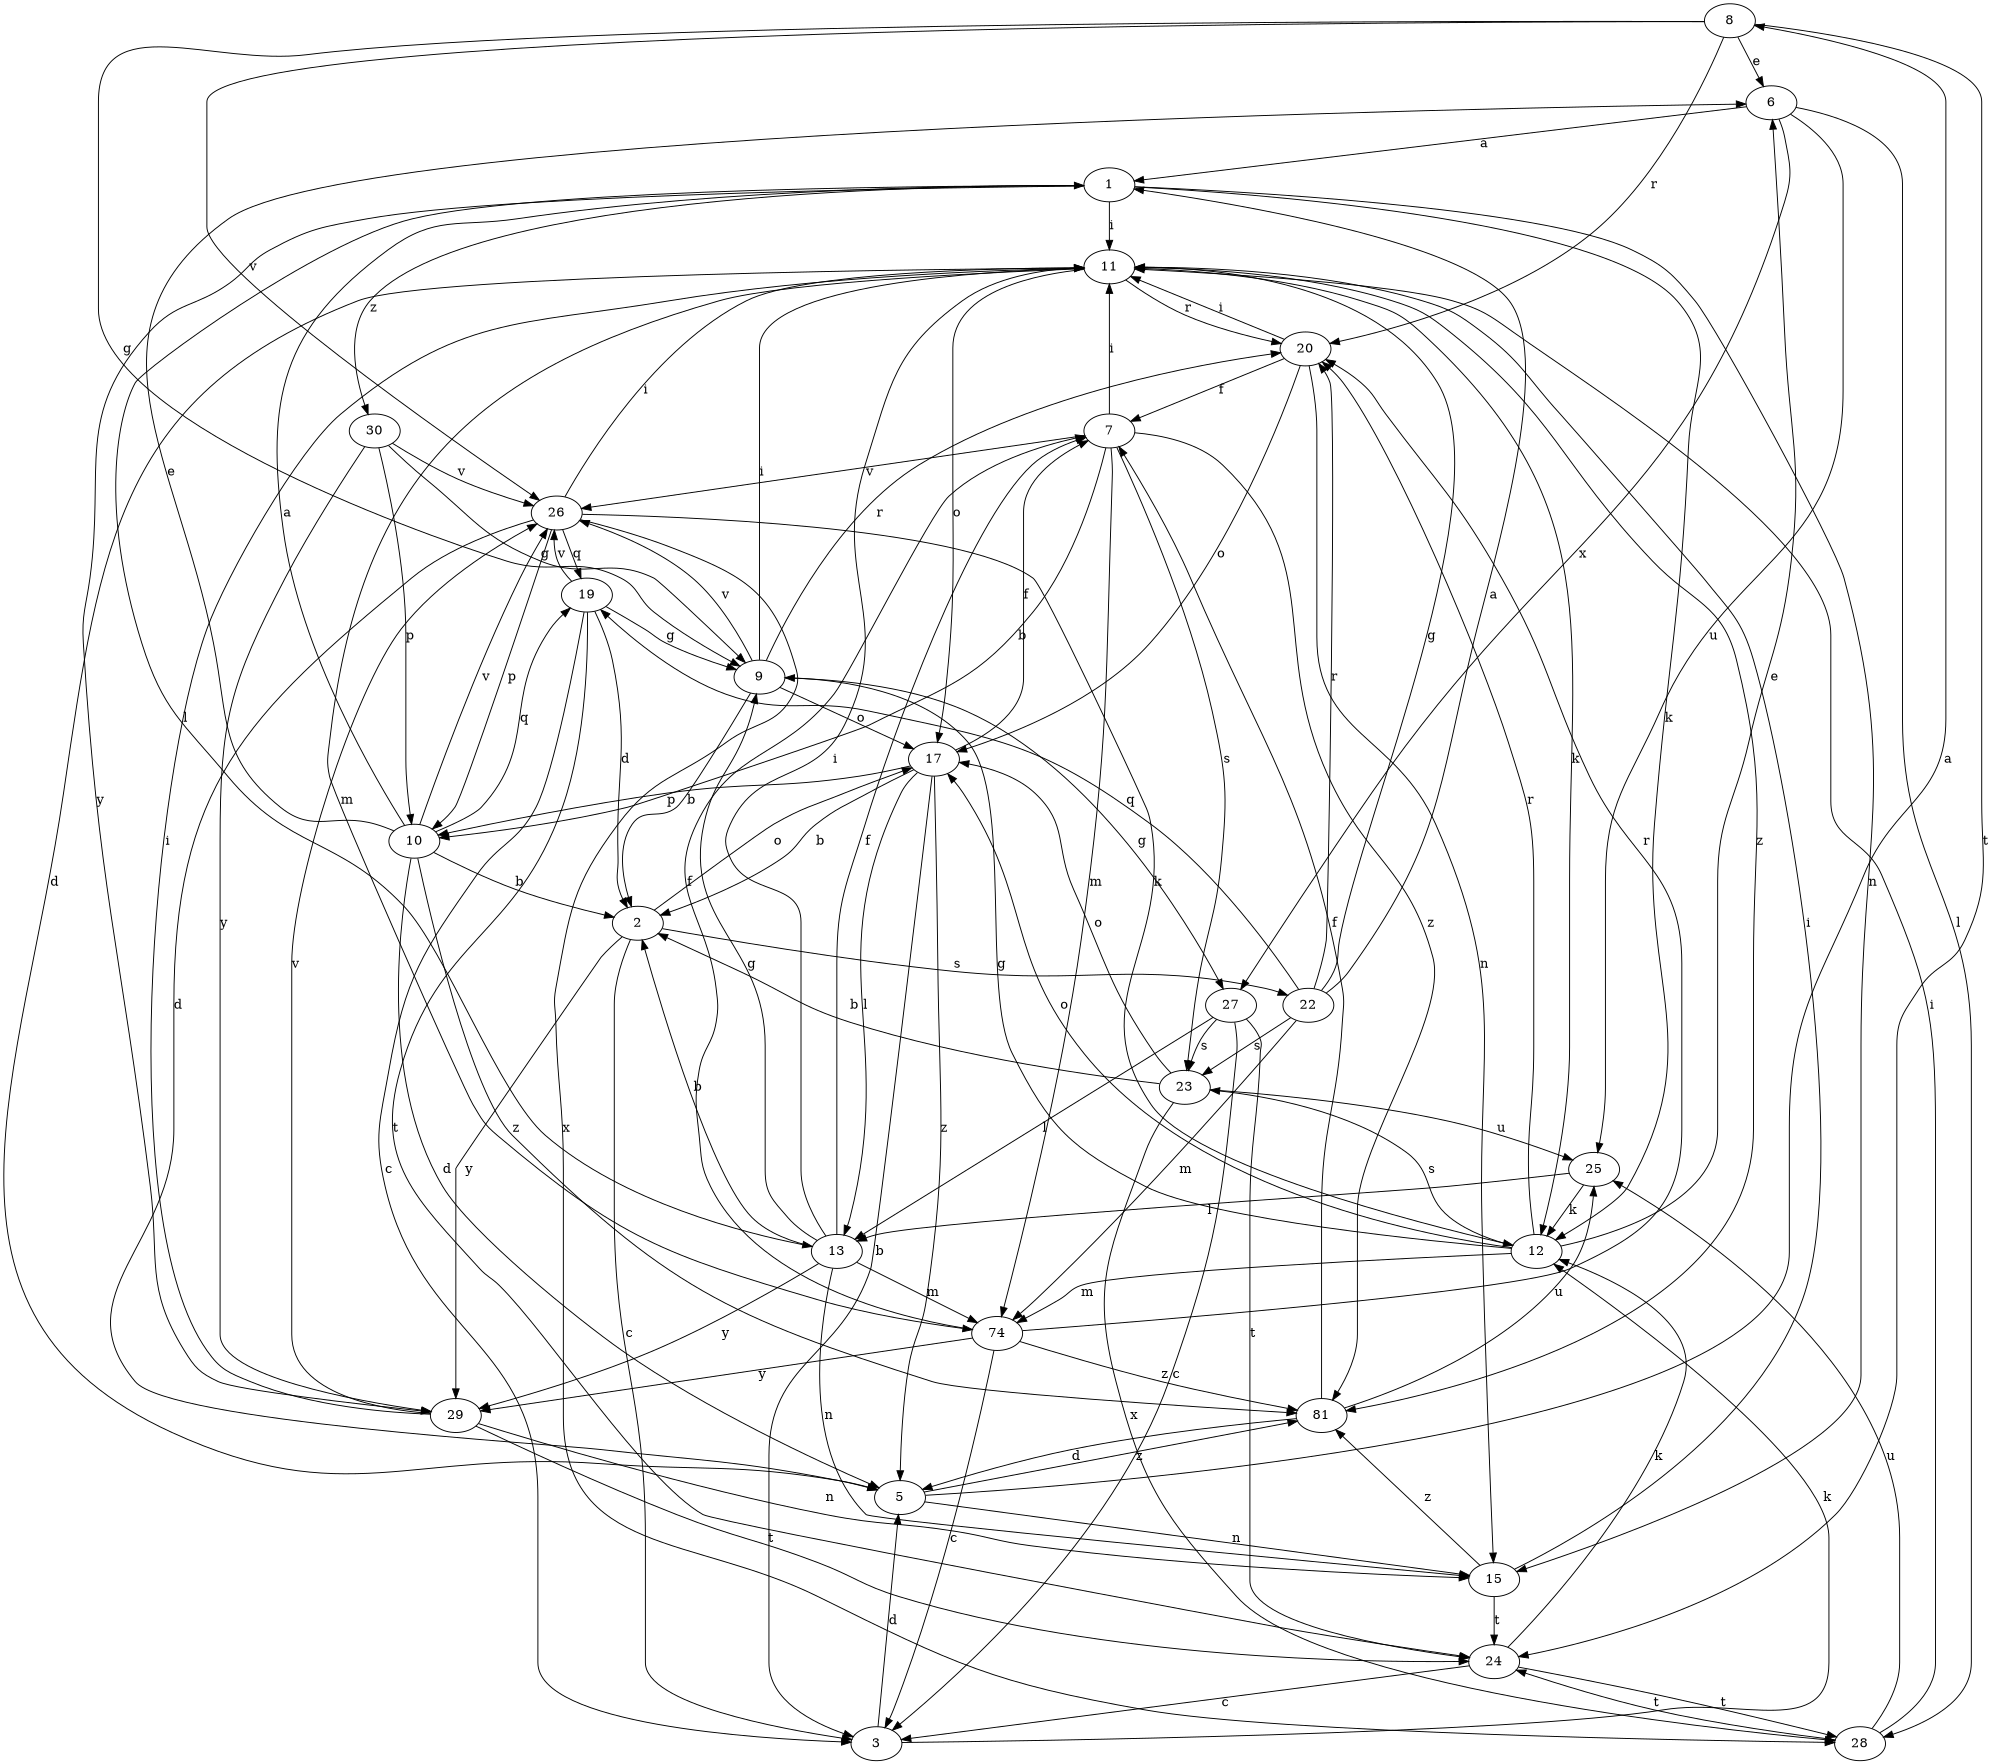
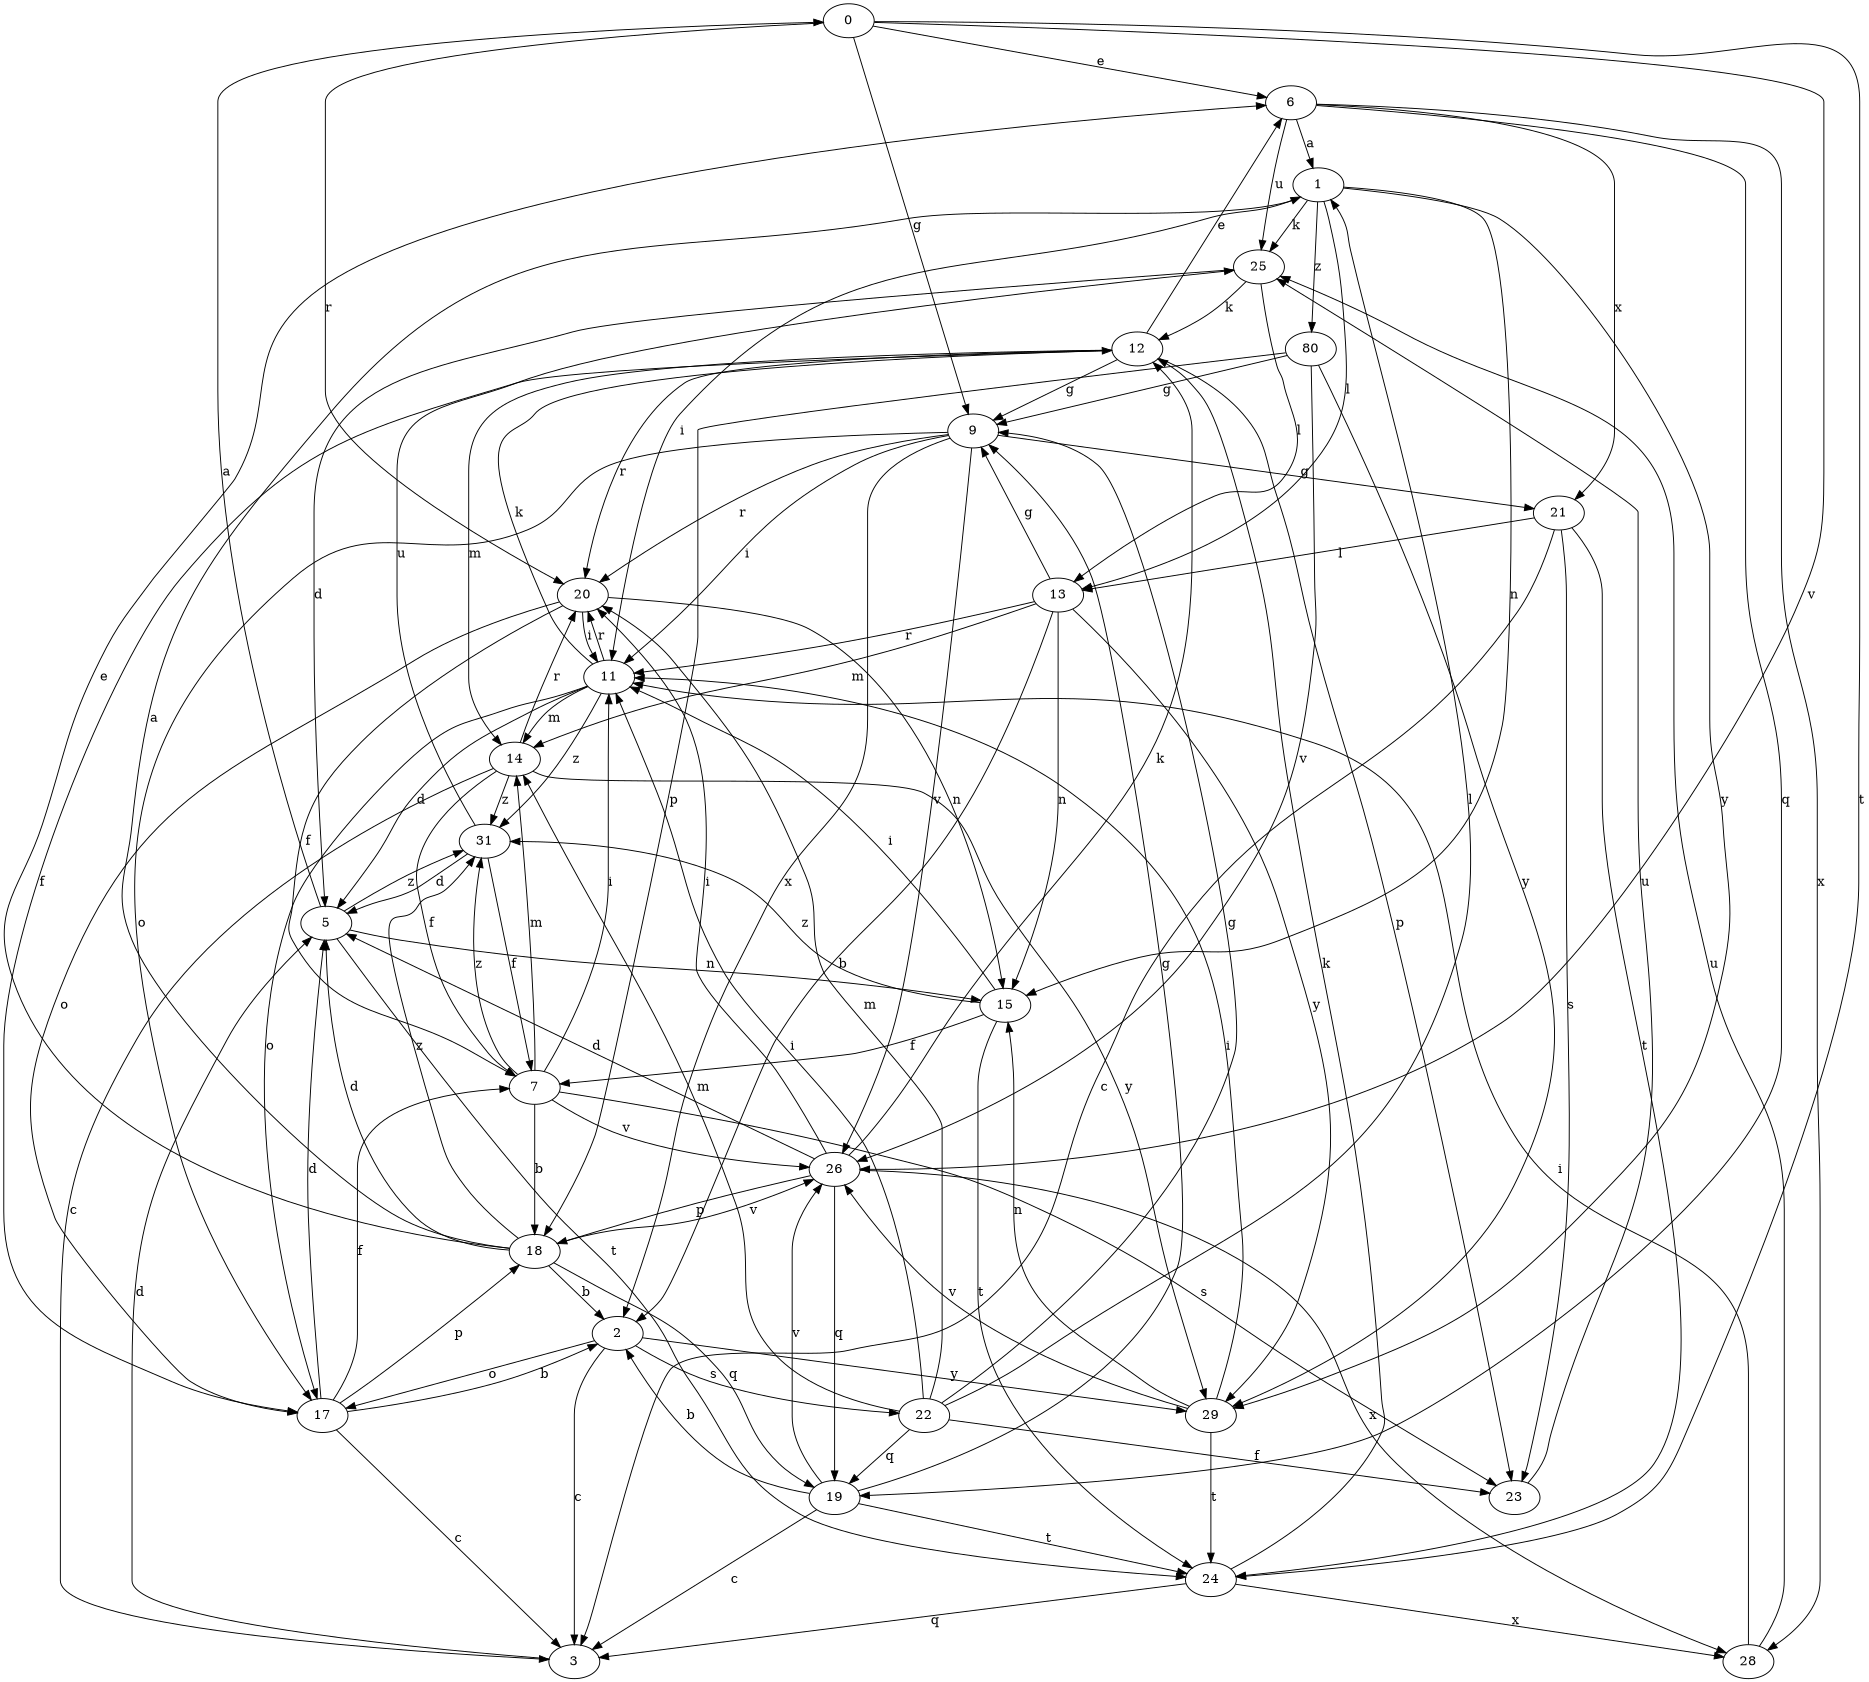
(1730, 21) -> (849, 21)
(746, 301) -> (703, 890)
none -> (540, 340)
(375, 431) -> (1311, 349)
(1685, 505) -> (1291, 222)
(1494, 595) -> (1471, 800)
(1432, 636) -> (793, 1046)
(1334, 677) -> (870, 1005)
(626, 759) -> (691, 1416)
(835, 759) -> (909, 636)
(692, 800) -> (789, 882)
(871, 807) -> (779, 1062)
(414, 841) -> (535, 1251)
(1080, 903) -> none
(1959, 923) -> (1822, 882)
none -> (1227, 933)
none -> (1781, 937)
(862, 994) -> none
(1065, 1005) -> (42, 882)
(1231, 1005) -> (1559, 513)
(917, 1041) -> none
(1257, 1046) -> (1257, 1457)
(944, 1128) -> (313, 1169)
(1432, 1169) -> (1400, 923)
(880, 1251) -> (458, 1539)
(997, 1333) -> (515, 759)
(1322, 1416) -> (485, 841)
(1264, 1616) -> none
(1225, 1703) -> (936, 1621)
(1724, 1703) -> (1516, 1621)
(1678, 1715) -> (673, 1353)
(1598, 1717) -> none
